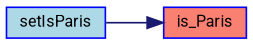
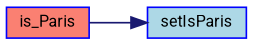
(126, 23) -> (110, 23)
